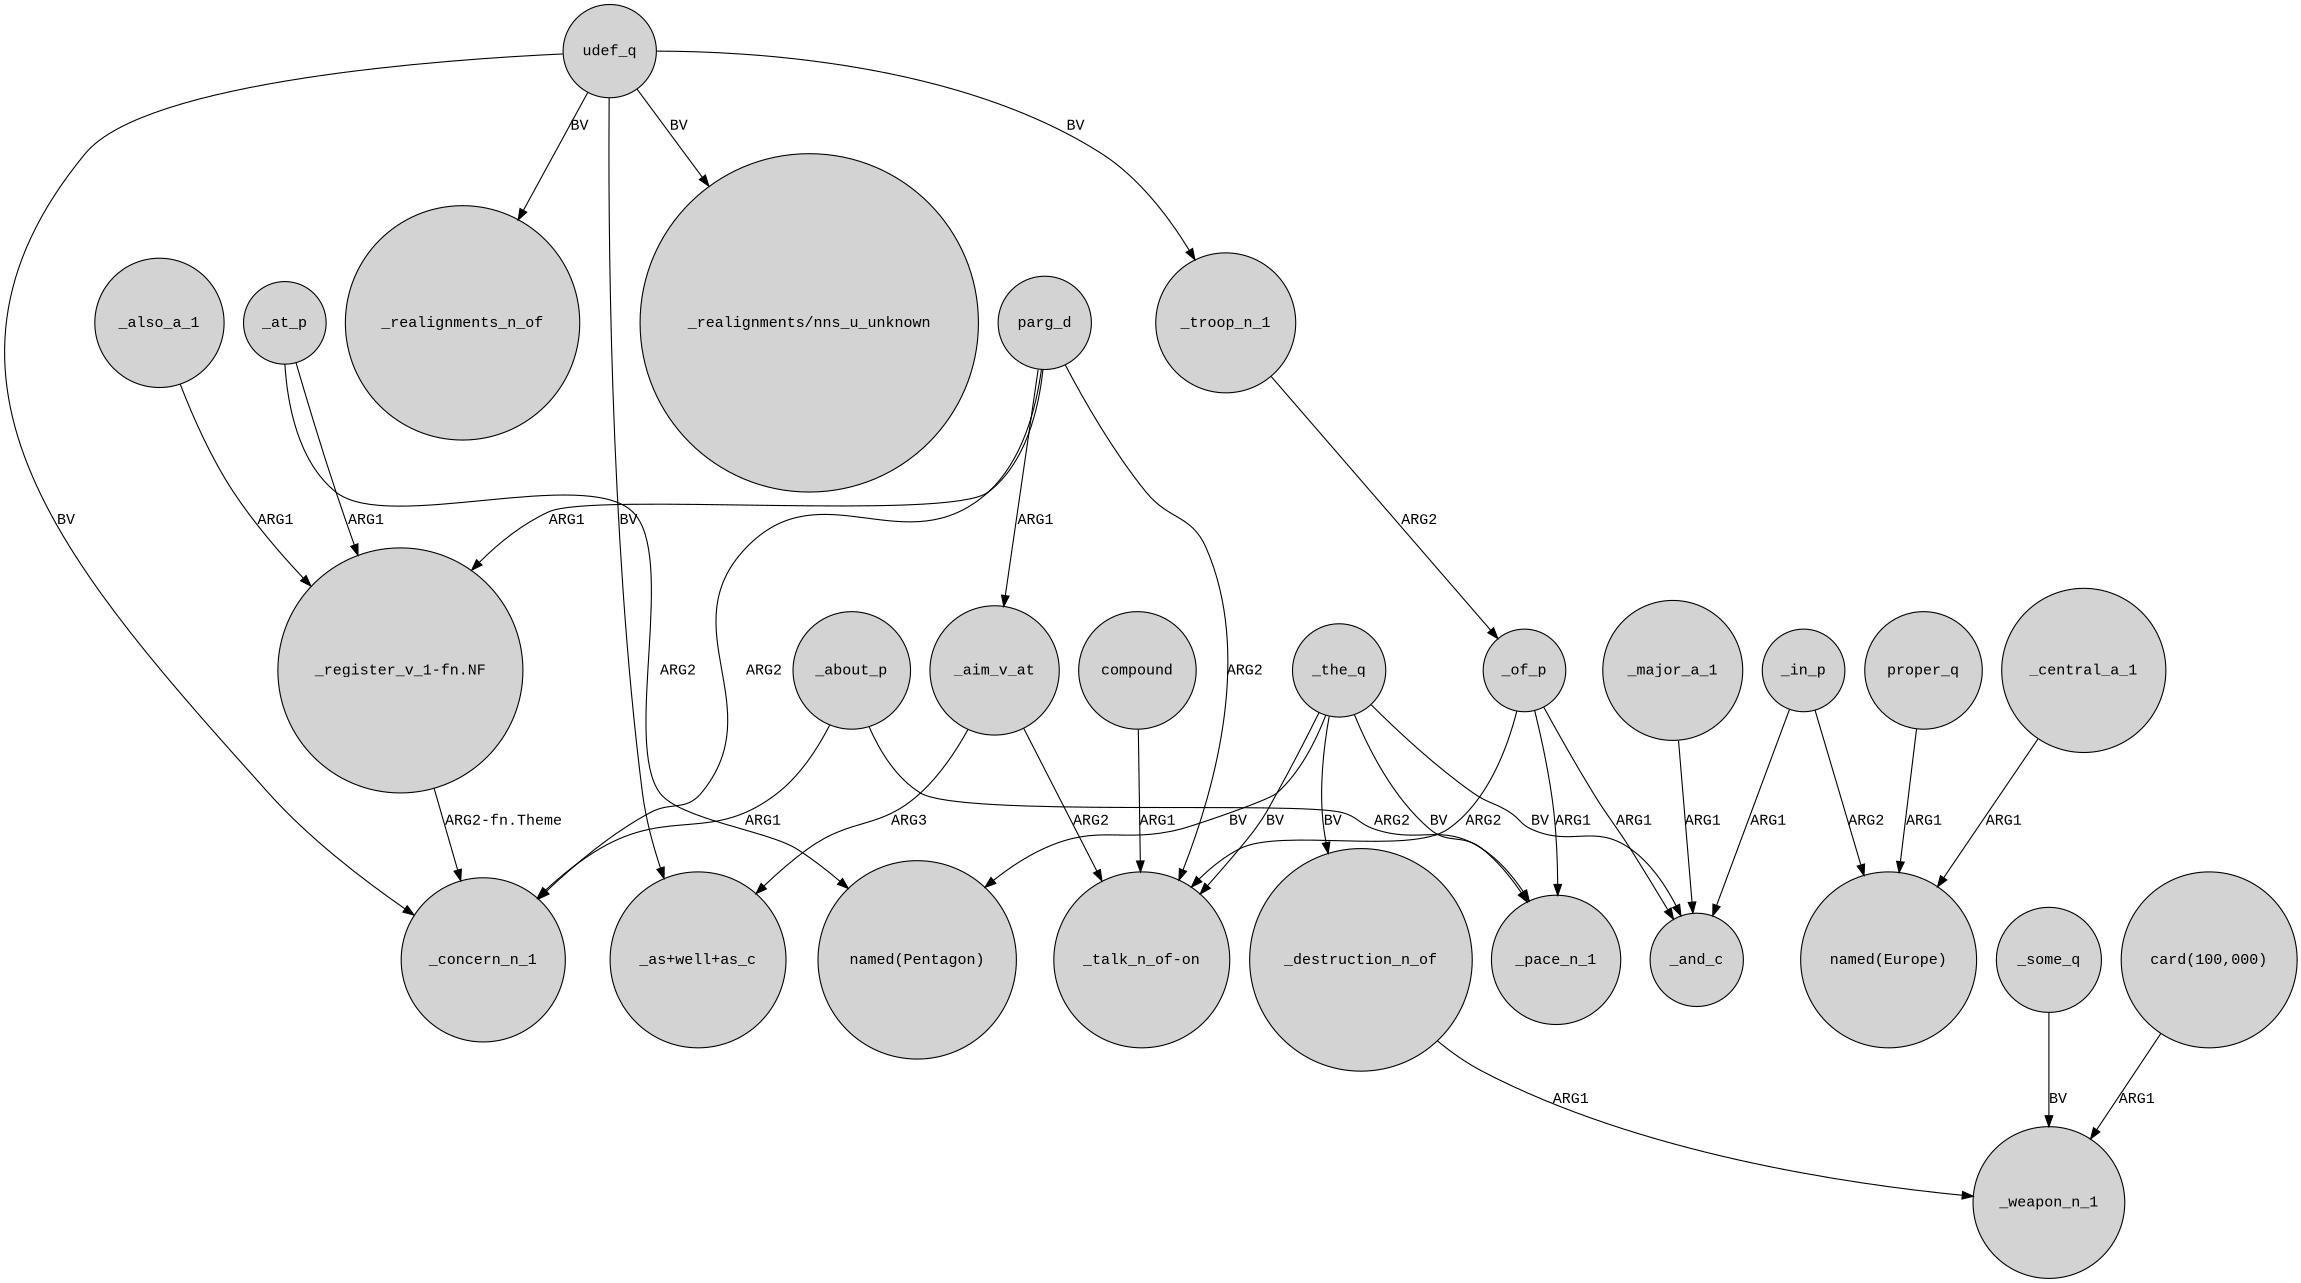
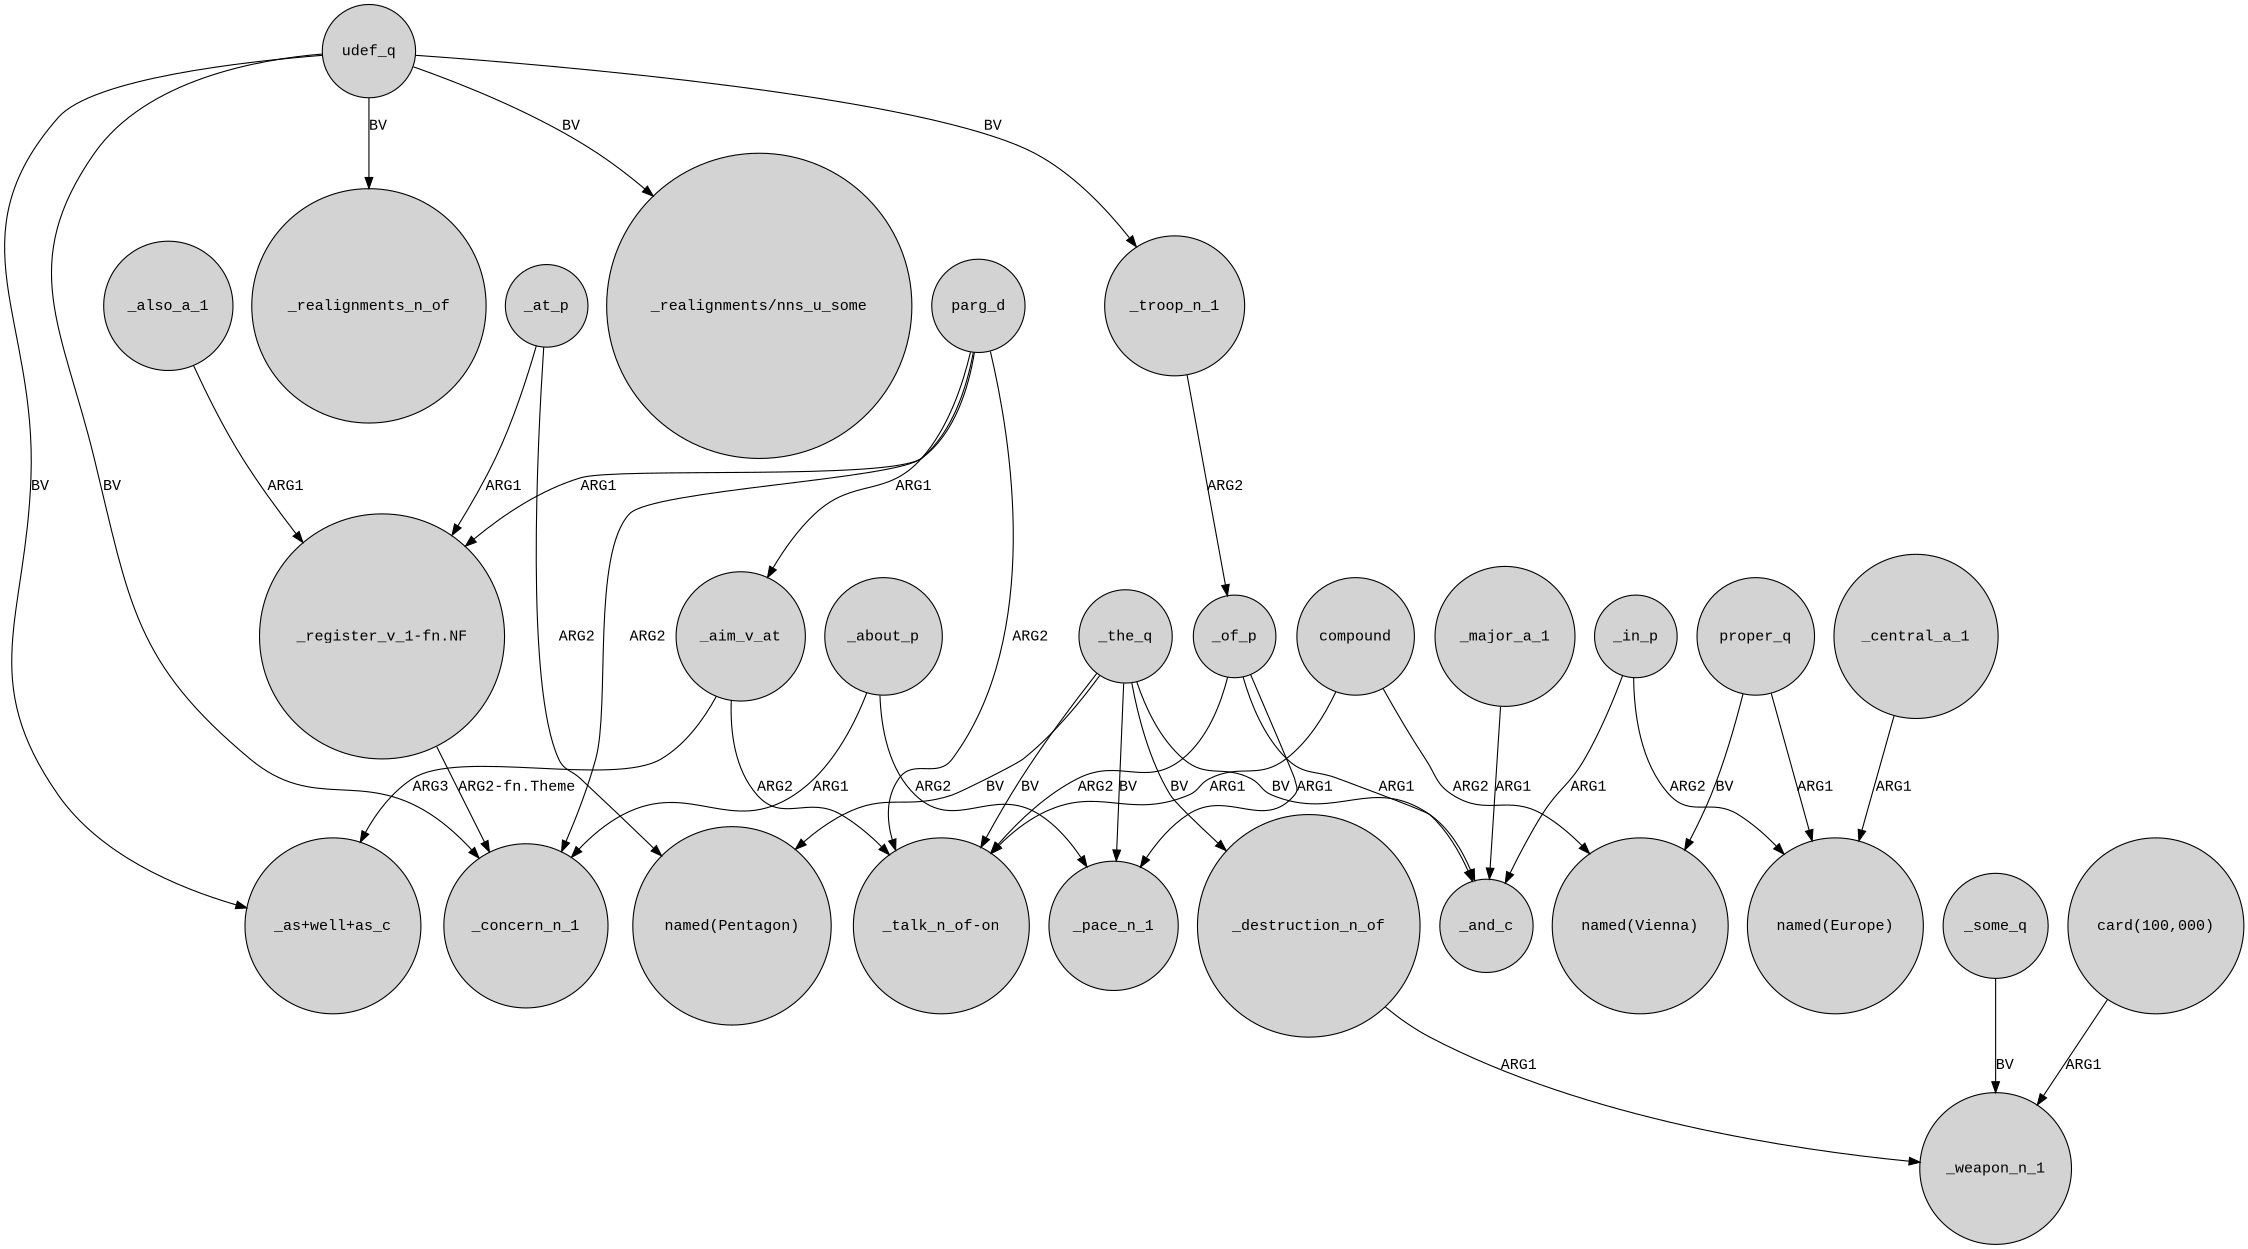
(809, 323) -> (759, 306)
none -> (1640, 926)
